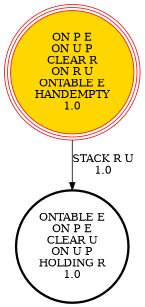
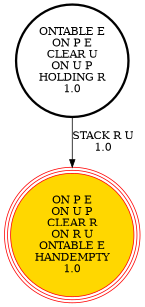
(72, 161) -> (72, 138)
